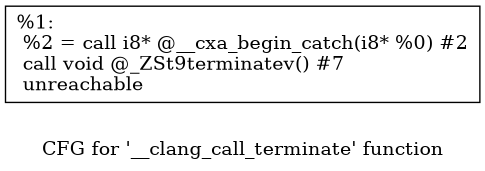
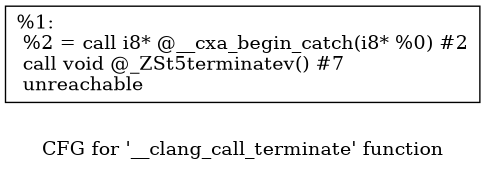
(181, 64) -> (181, 64)
